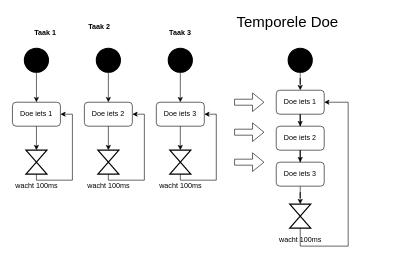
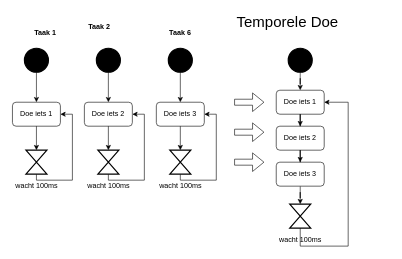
(180, 33) -> (180, 33)
